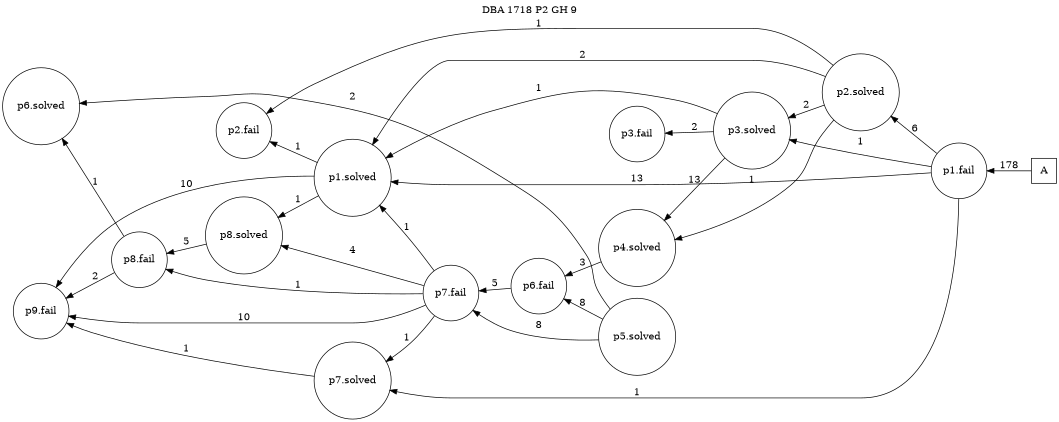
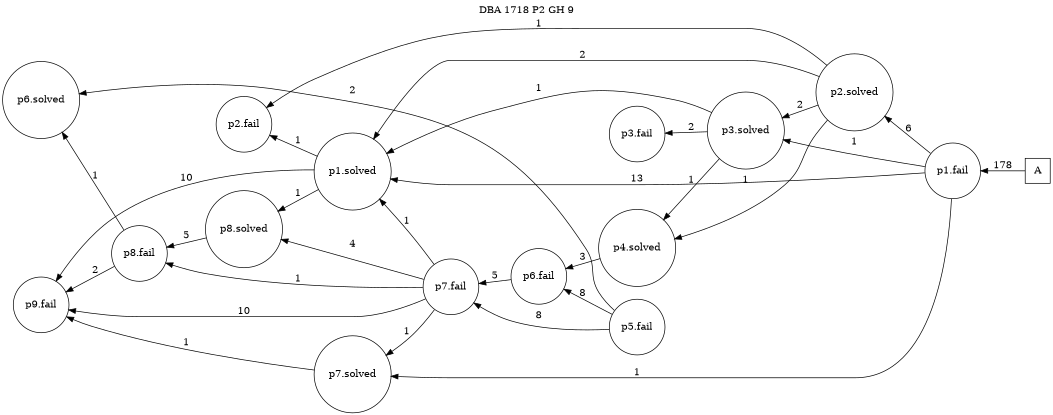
(695, 180) -> (691, 180)
(637, 337) -> (637, 327)
